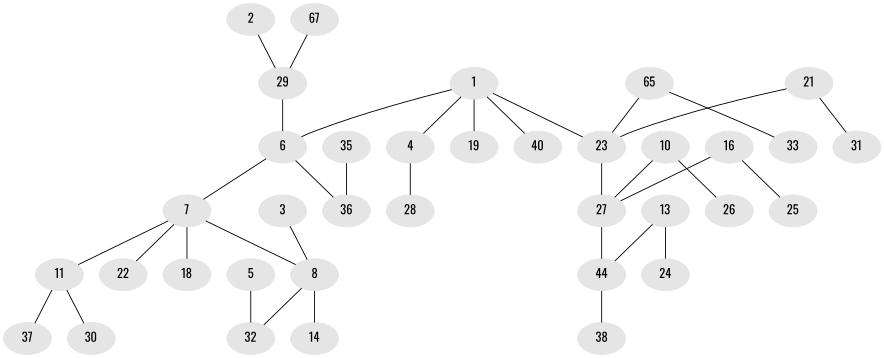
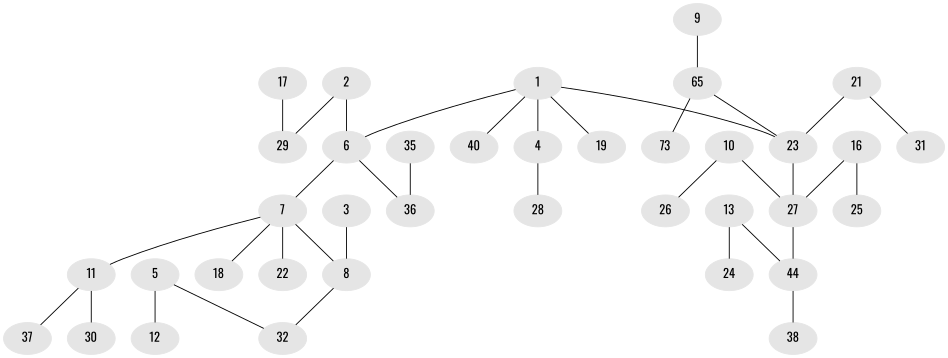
(315, 19) -> (283, 83)
none -> (697, 19)
(283, 115) -> (346, 115)
(793, 147) -> (665, 147)
none -> (155, 338)
(315, 338) -> none
